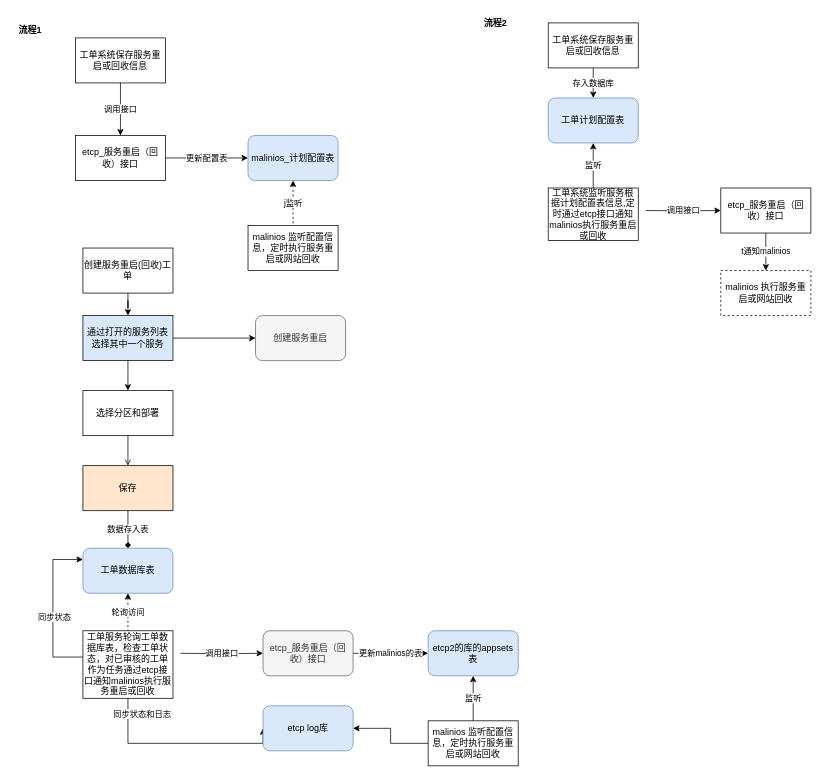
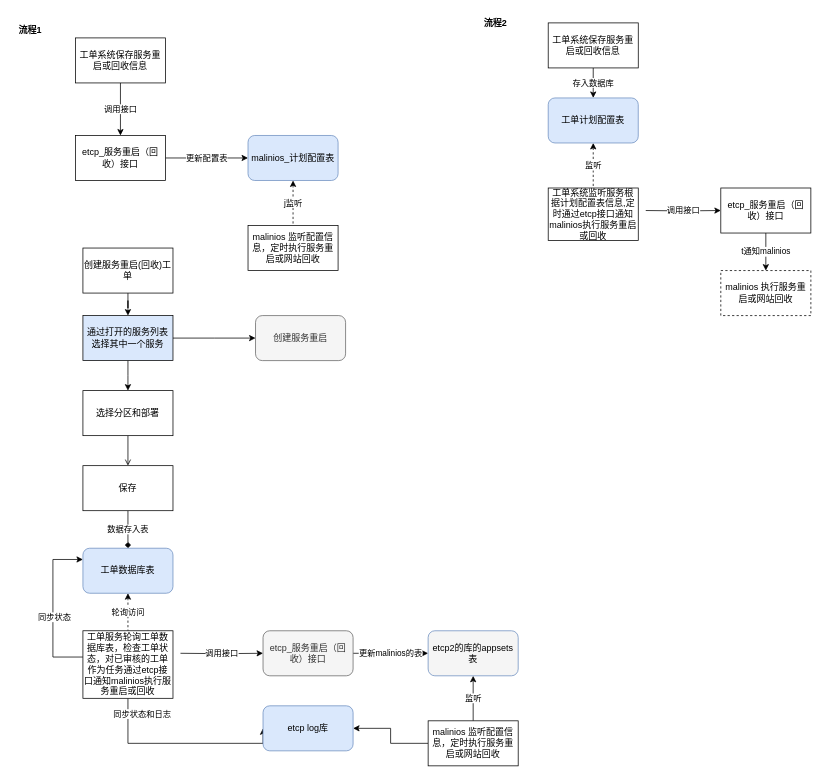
(593, 179) -> (593, 179)
(128, 488) -> (128, 488)
(473, 653) -> (473, 653)
